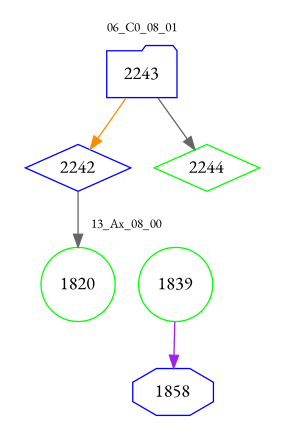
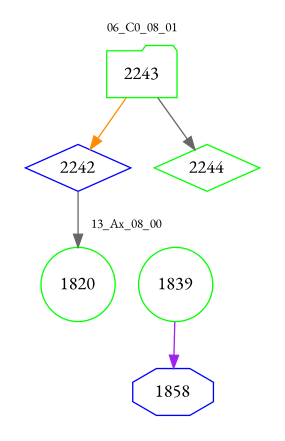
(142, 74) -> (142, 74)
